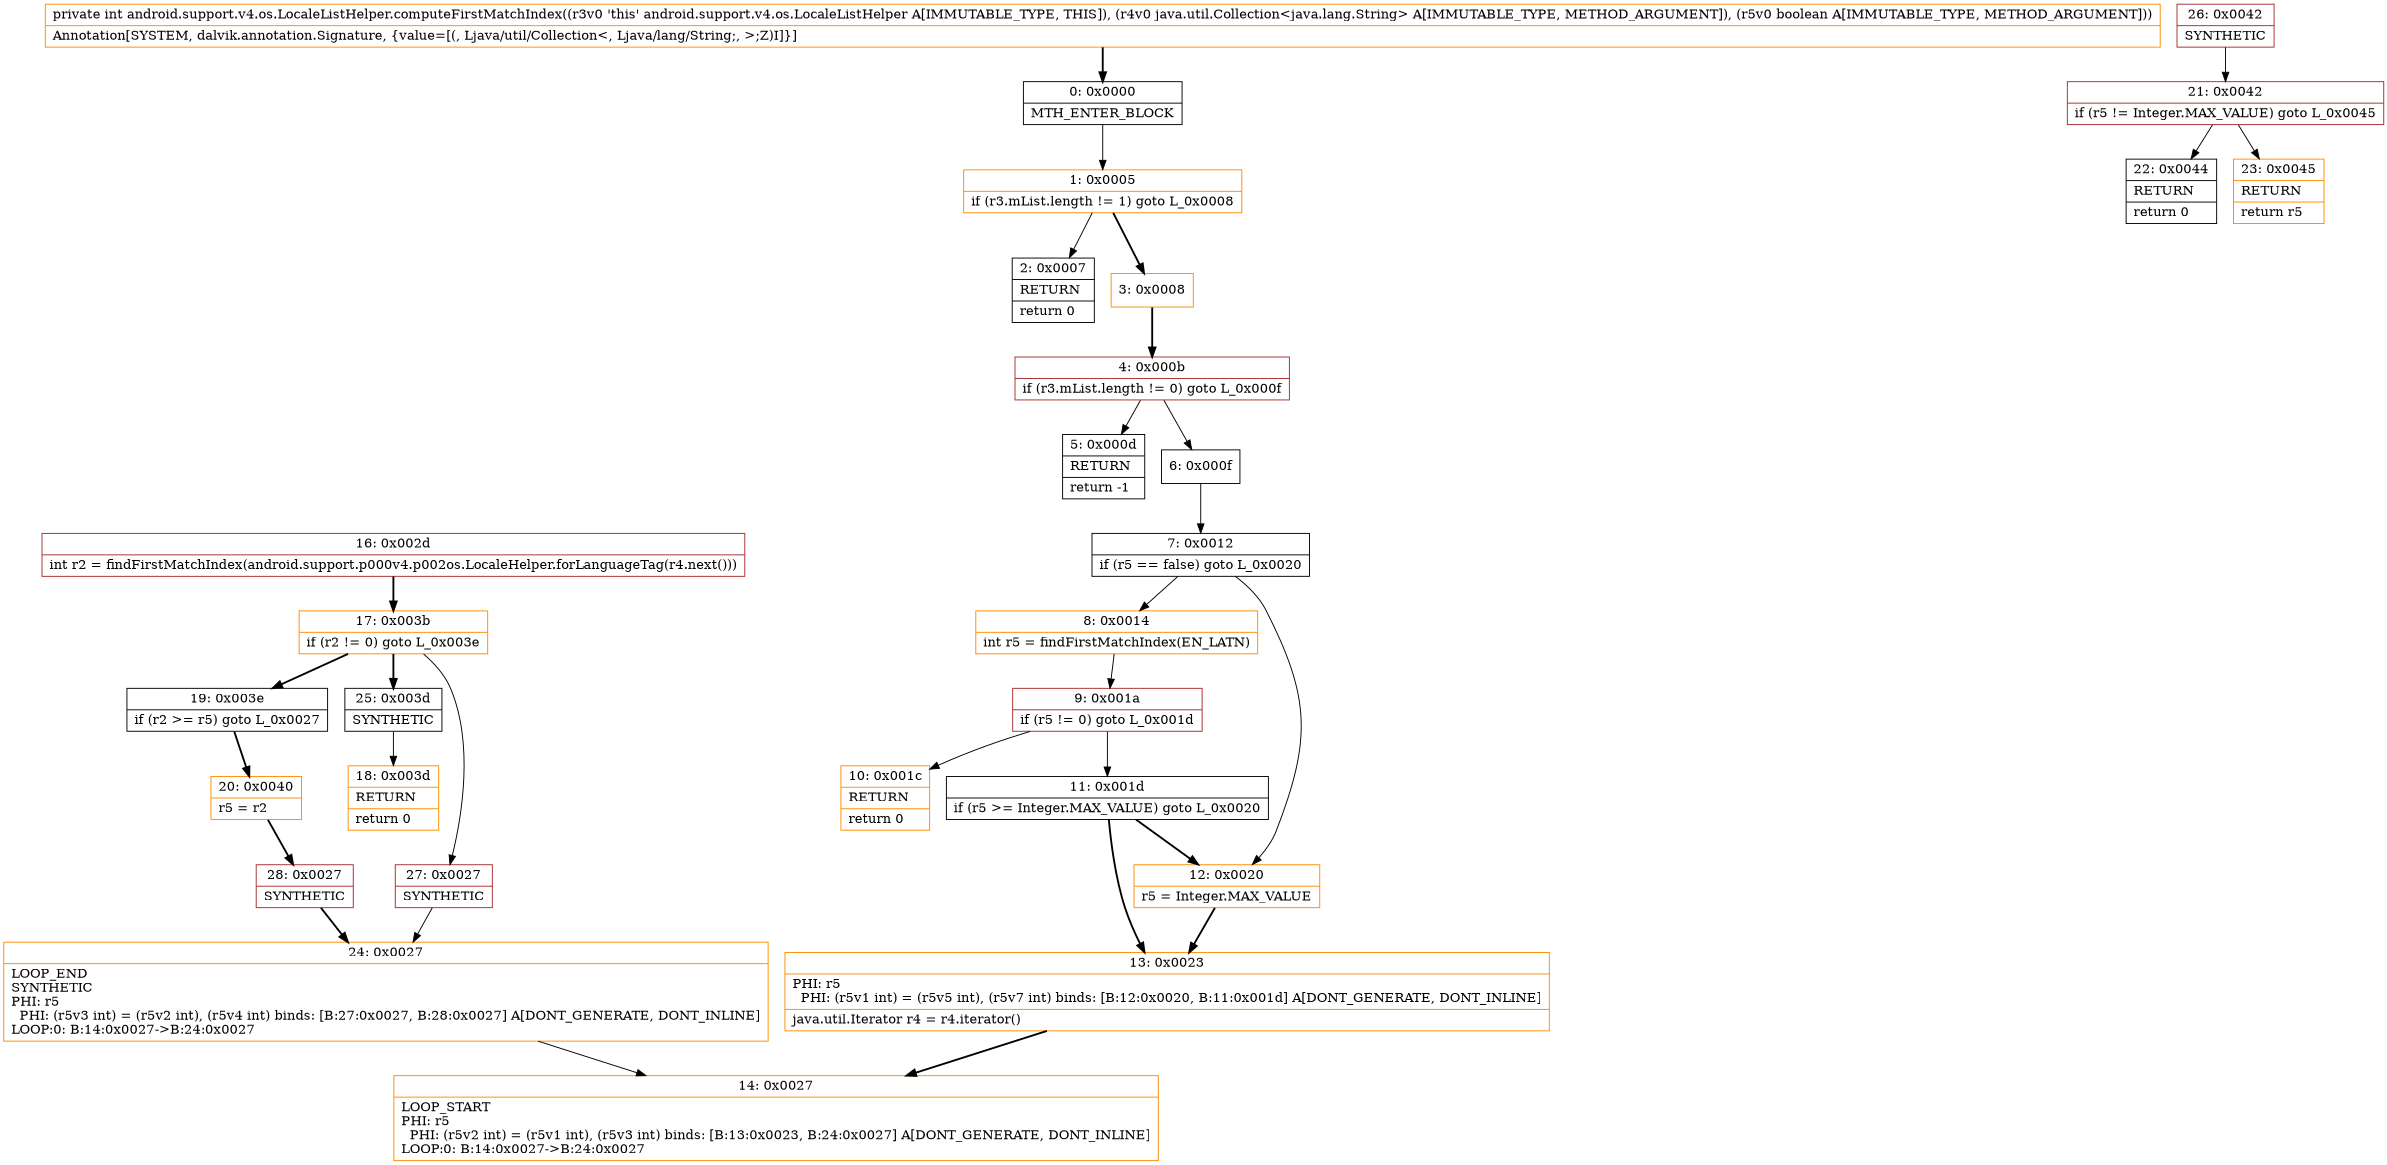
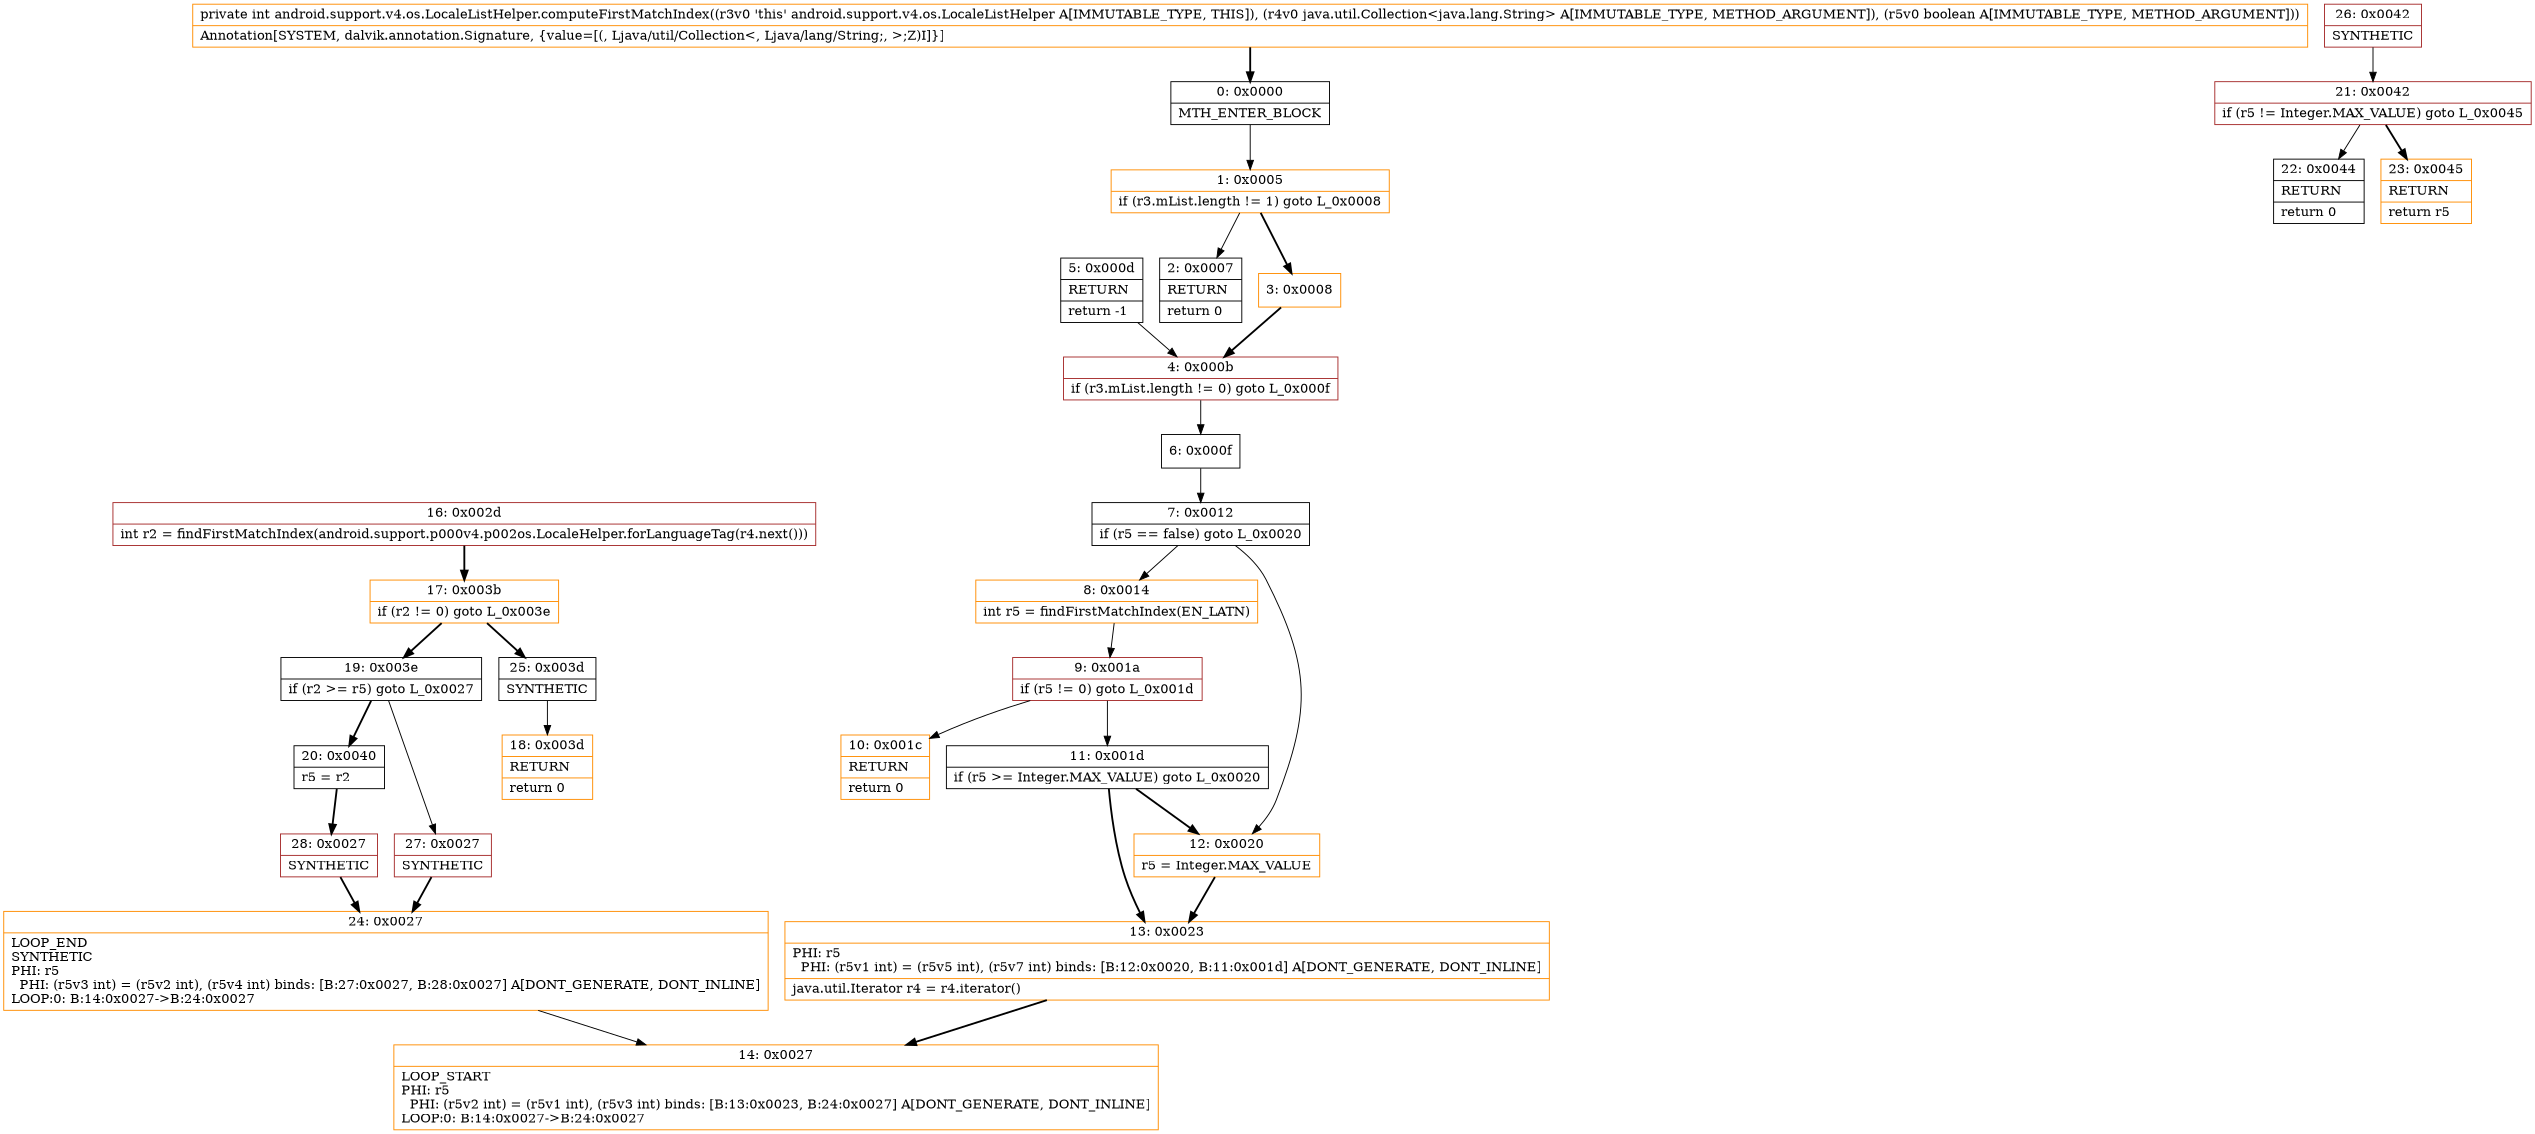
(2246, 138) -> (2394, 138)
(1133, 413) -> (1154, 337)
(463, 750) -> (411, 763)
(256, 798) -> (339, 767)
(425, 921) -> (424, 890)
